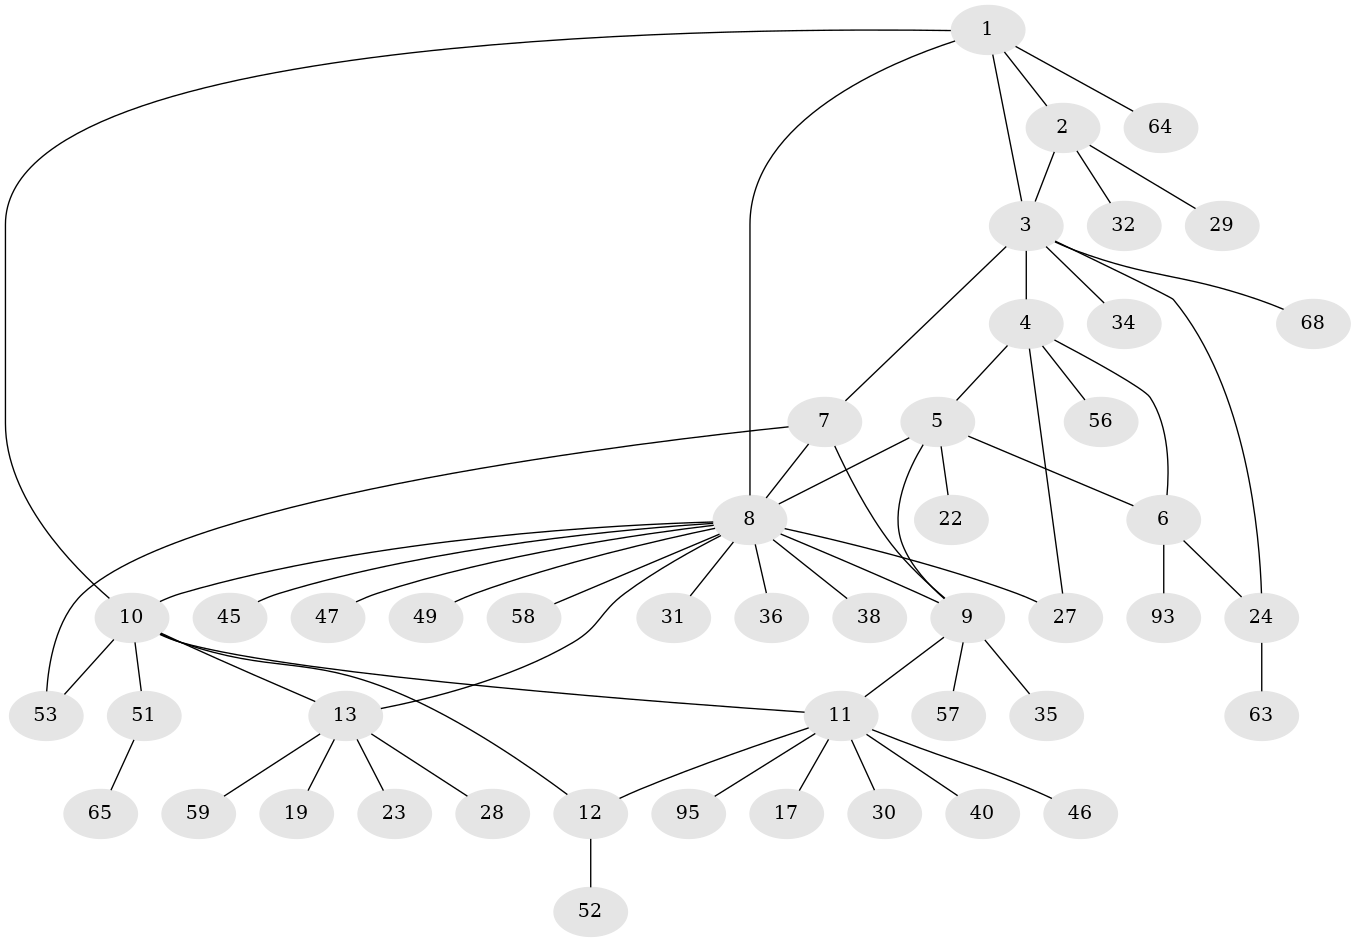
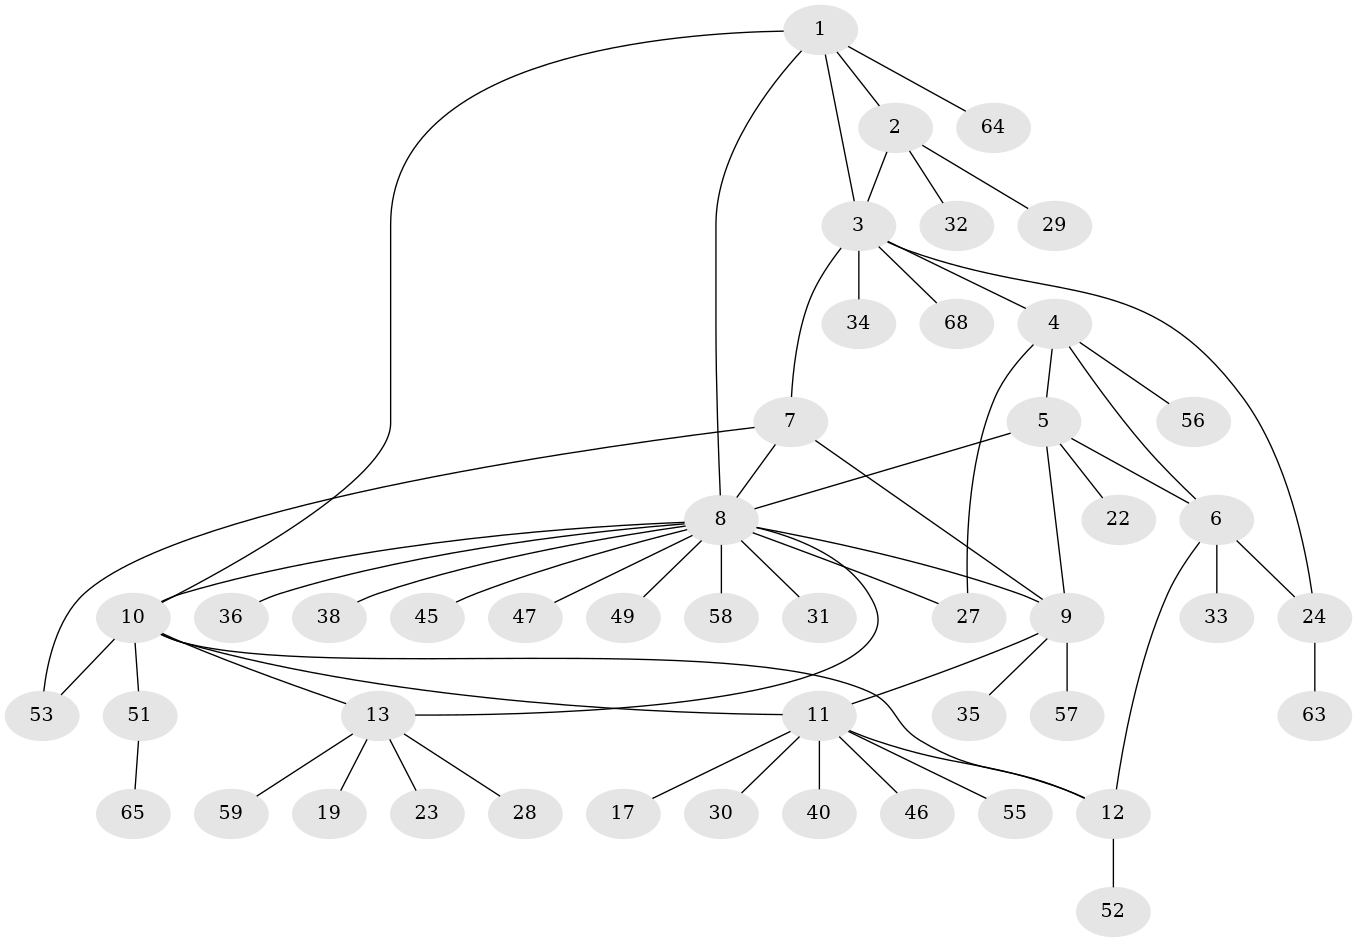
(1164, 618) -> (1217, 618)
none -> (1144, 661)
(689, 814) -> (1015, 814)
